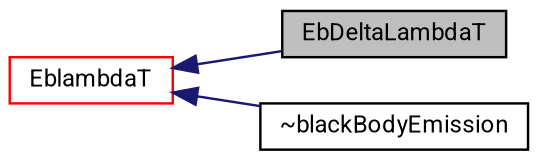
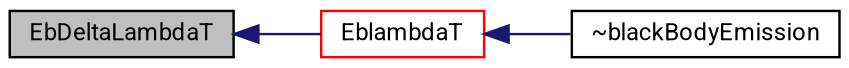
(240, 58) -> (290, 34)
